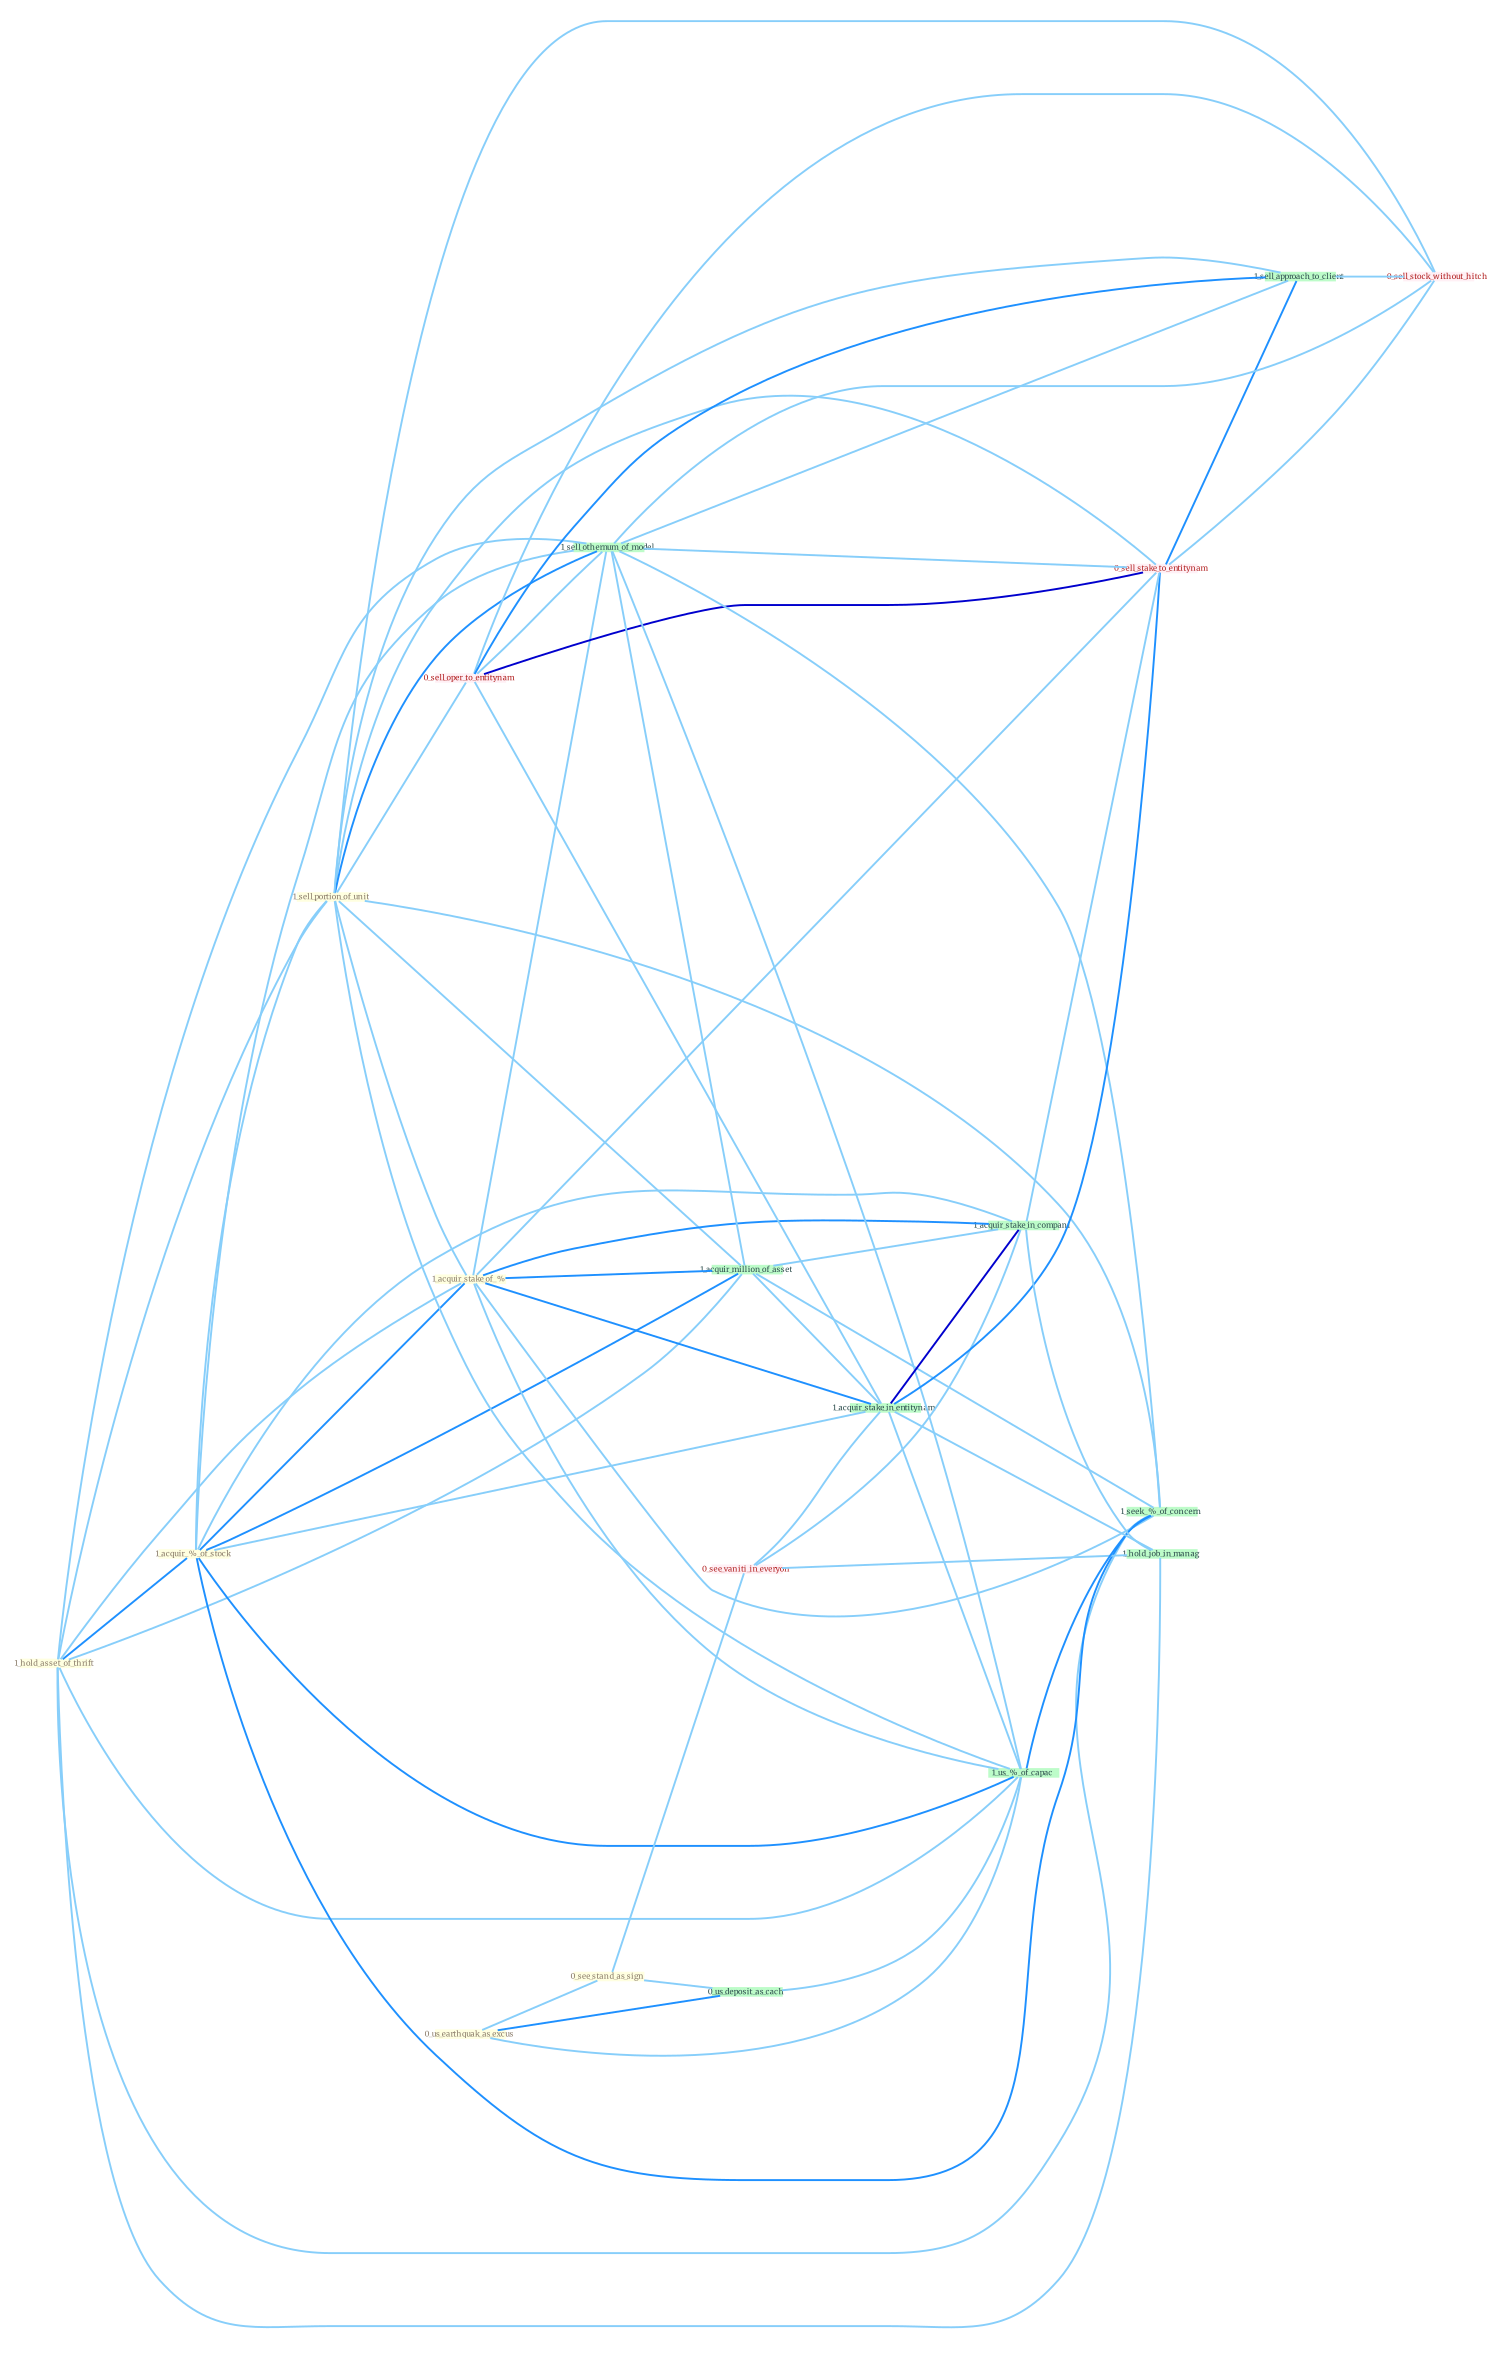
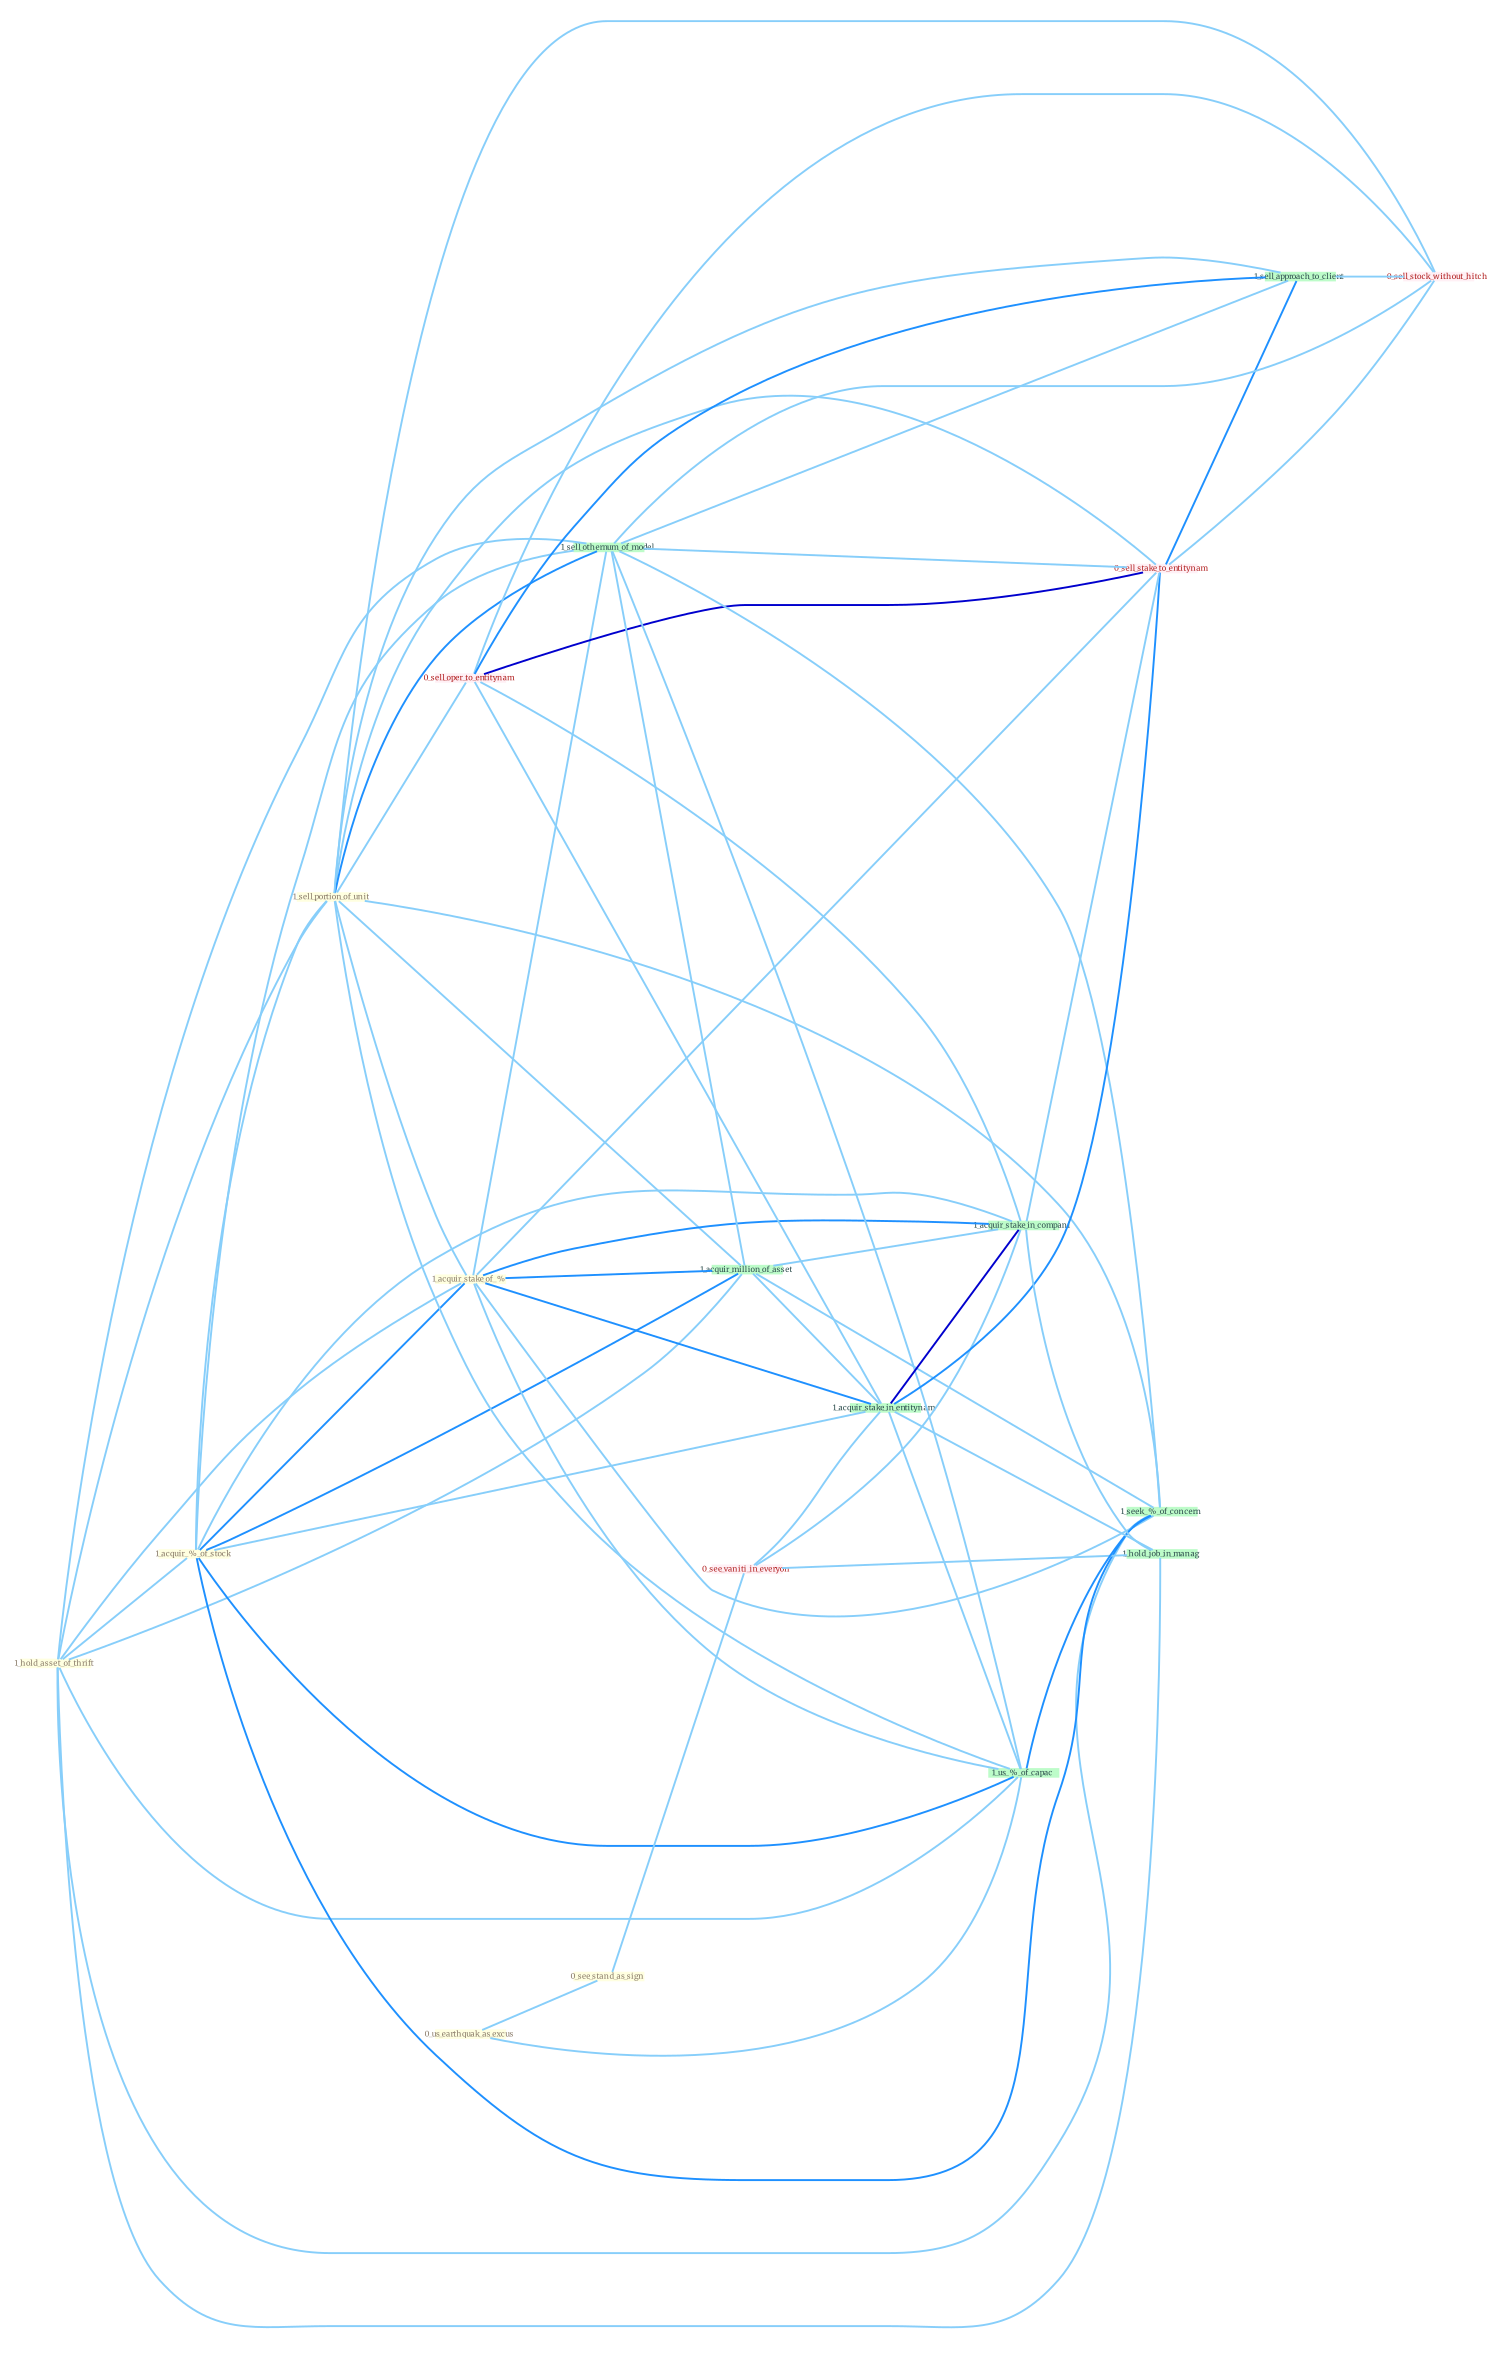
(540, 613) -> (805, 901)
(125, 1609) -> (125, 1609)
(747, 1992) -> none
